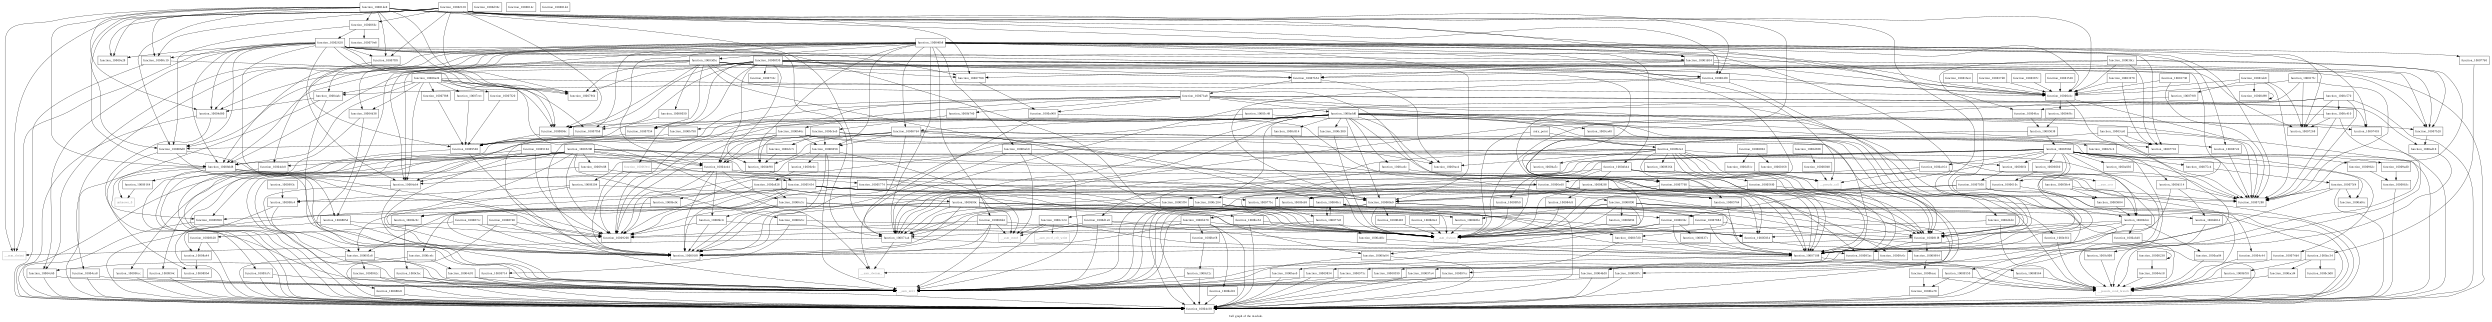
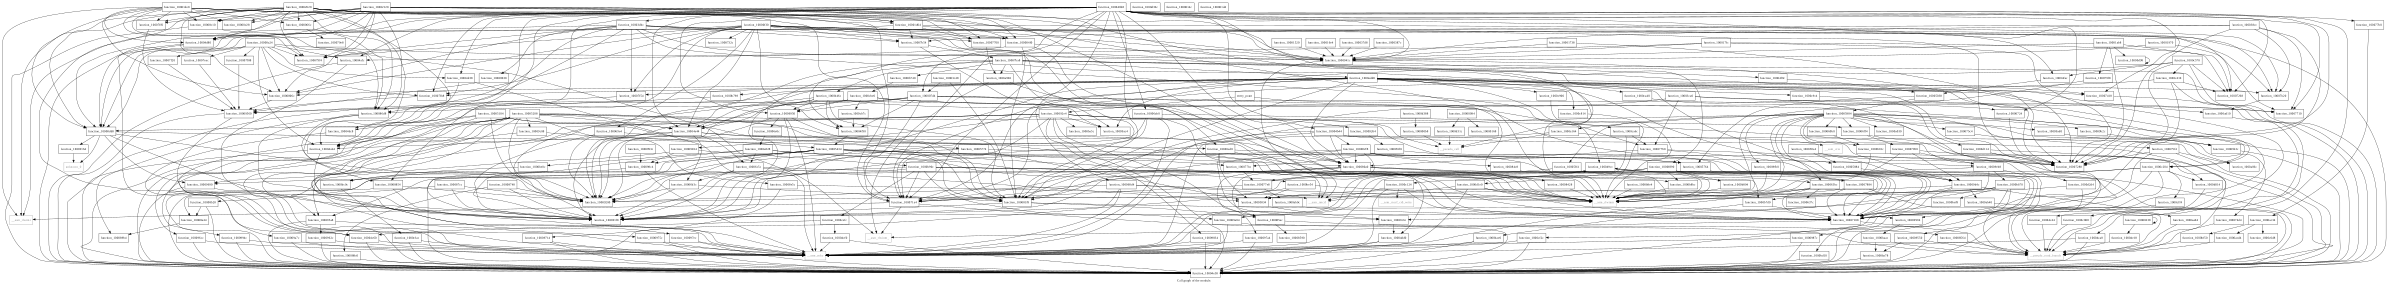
(348, 33) -> (299, 15)
(276, 104) -> (300, 38)
(637, 167) -> (609, 131)
